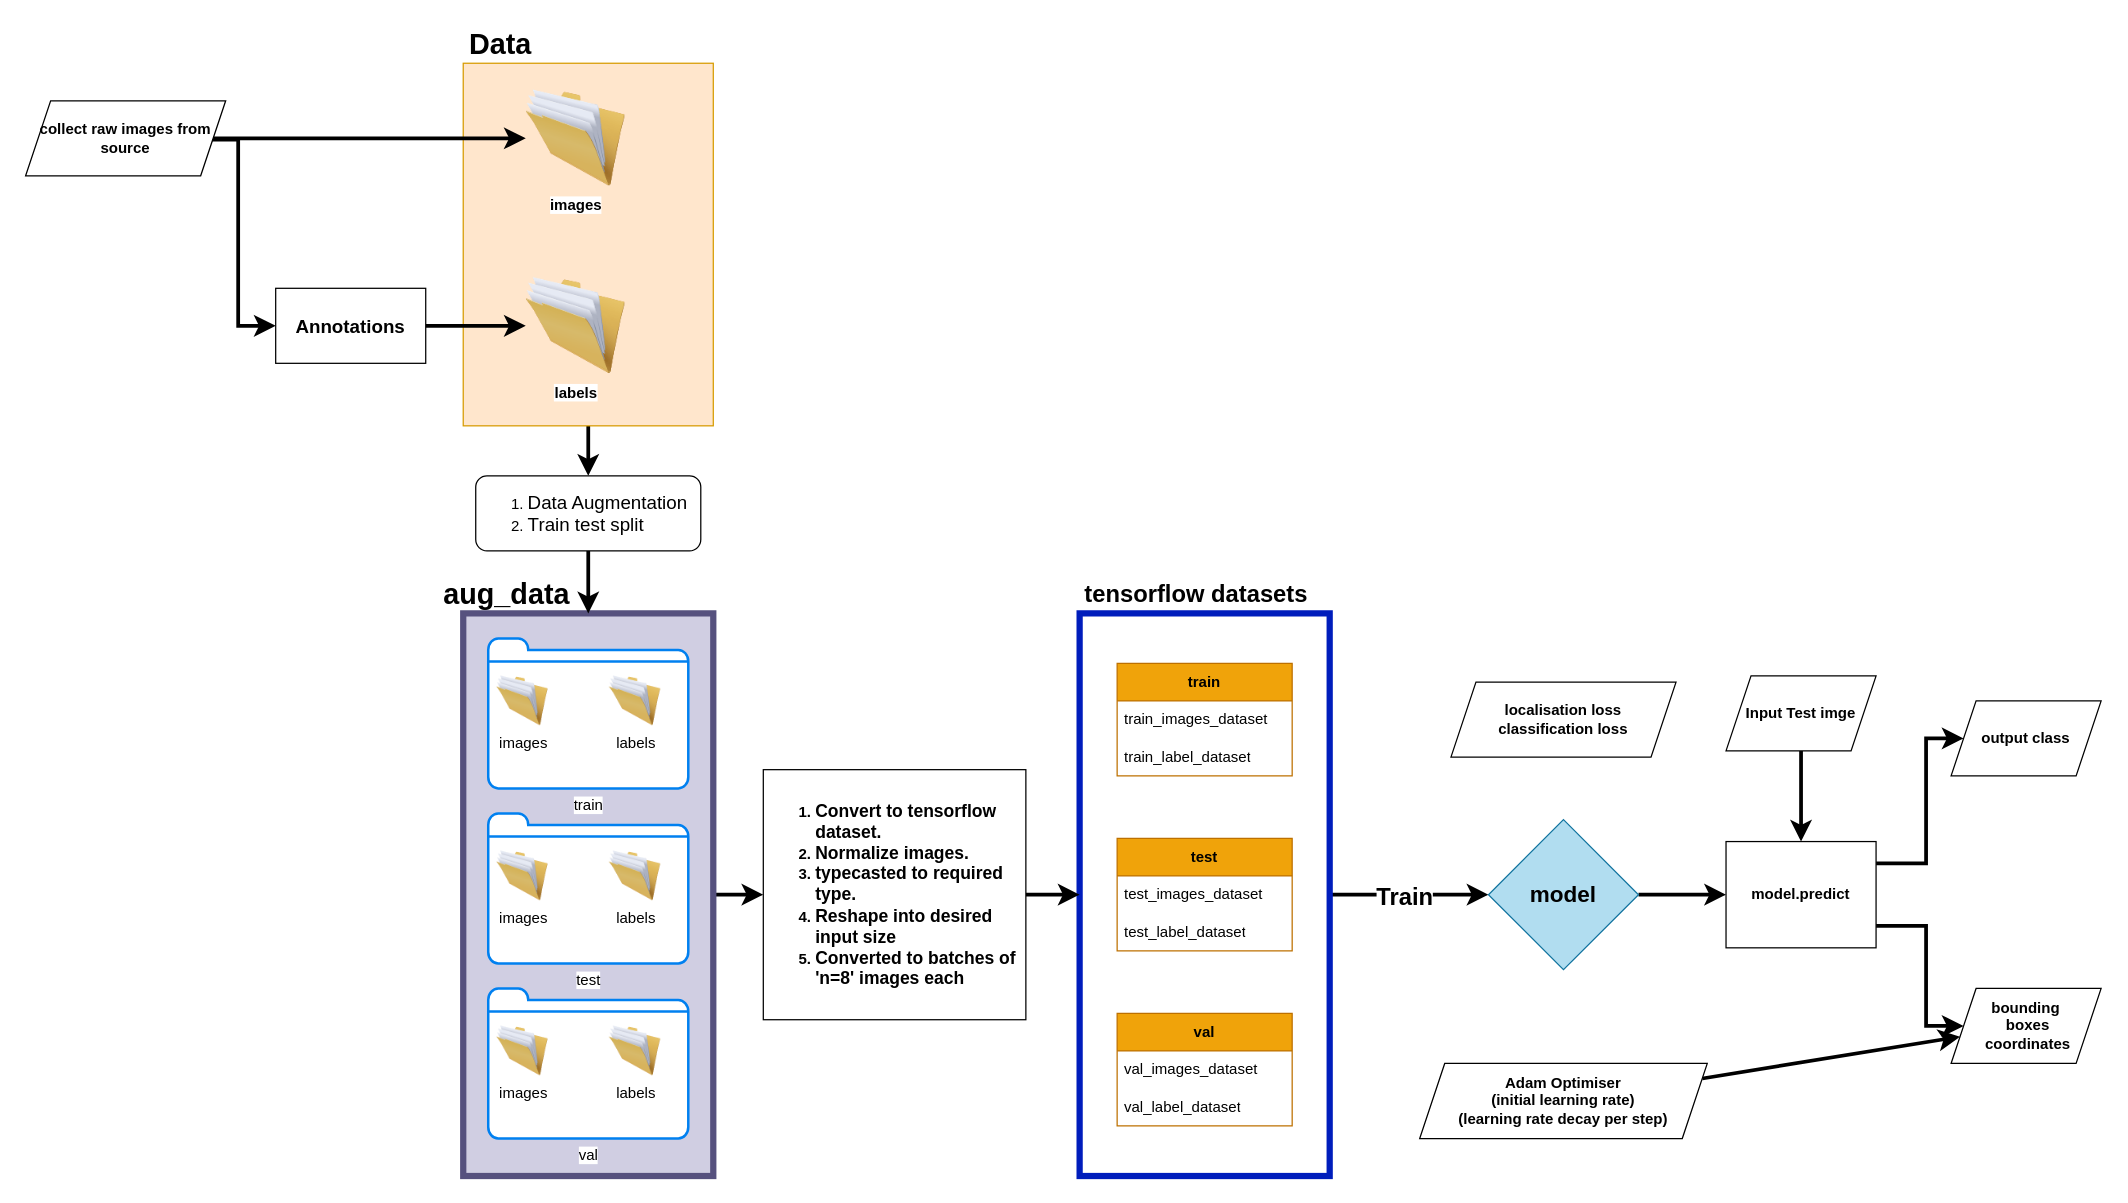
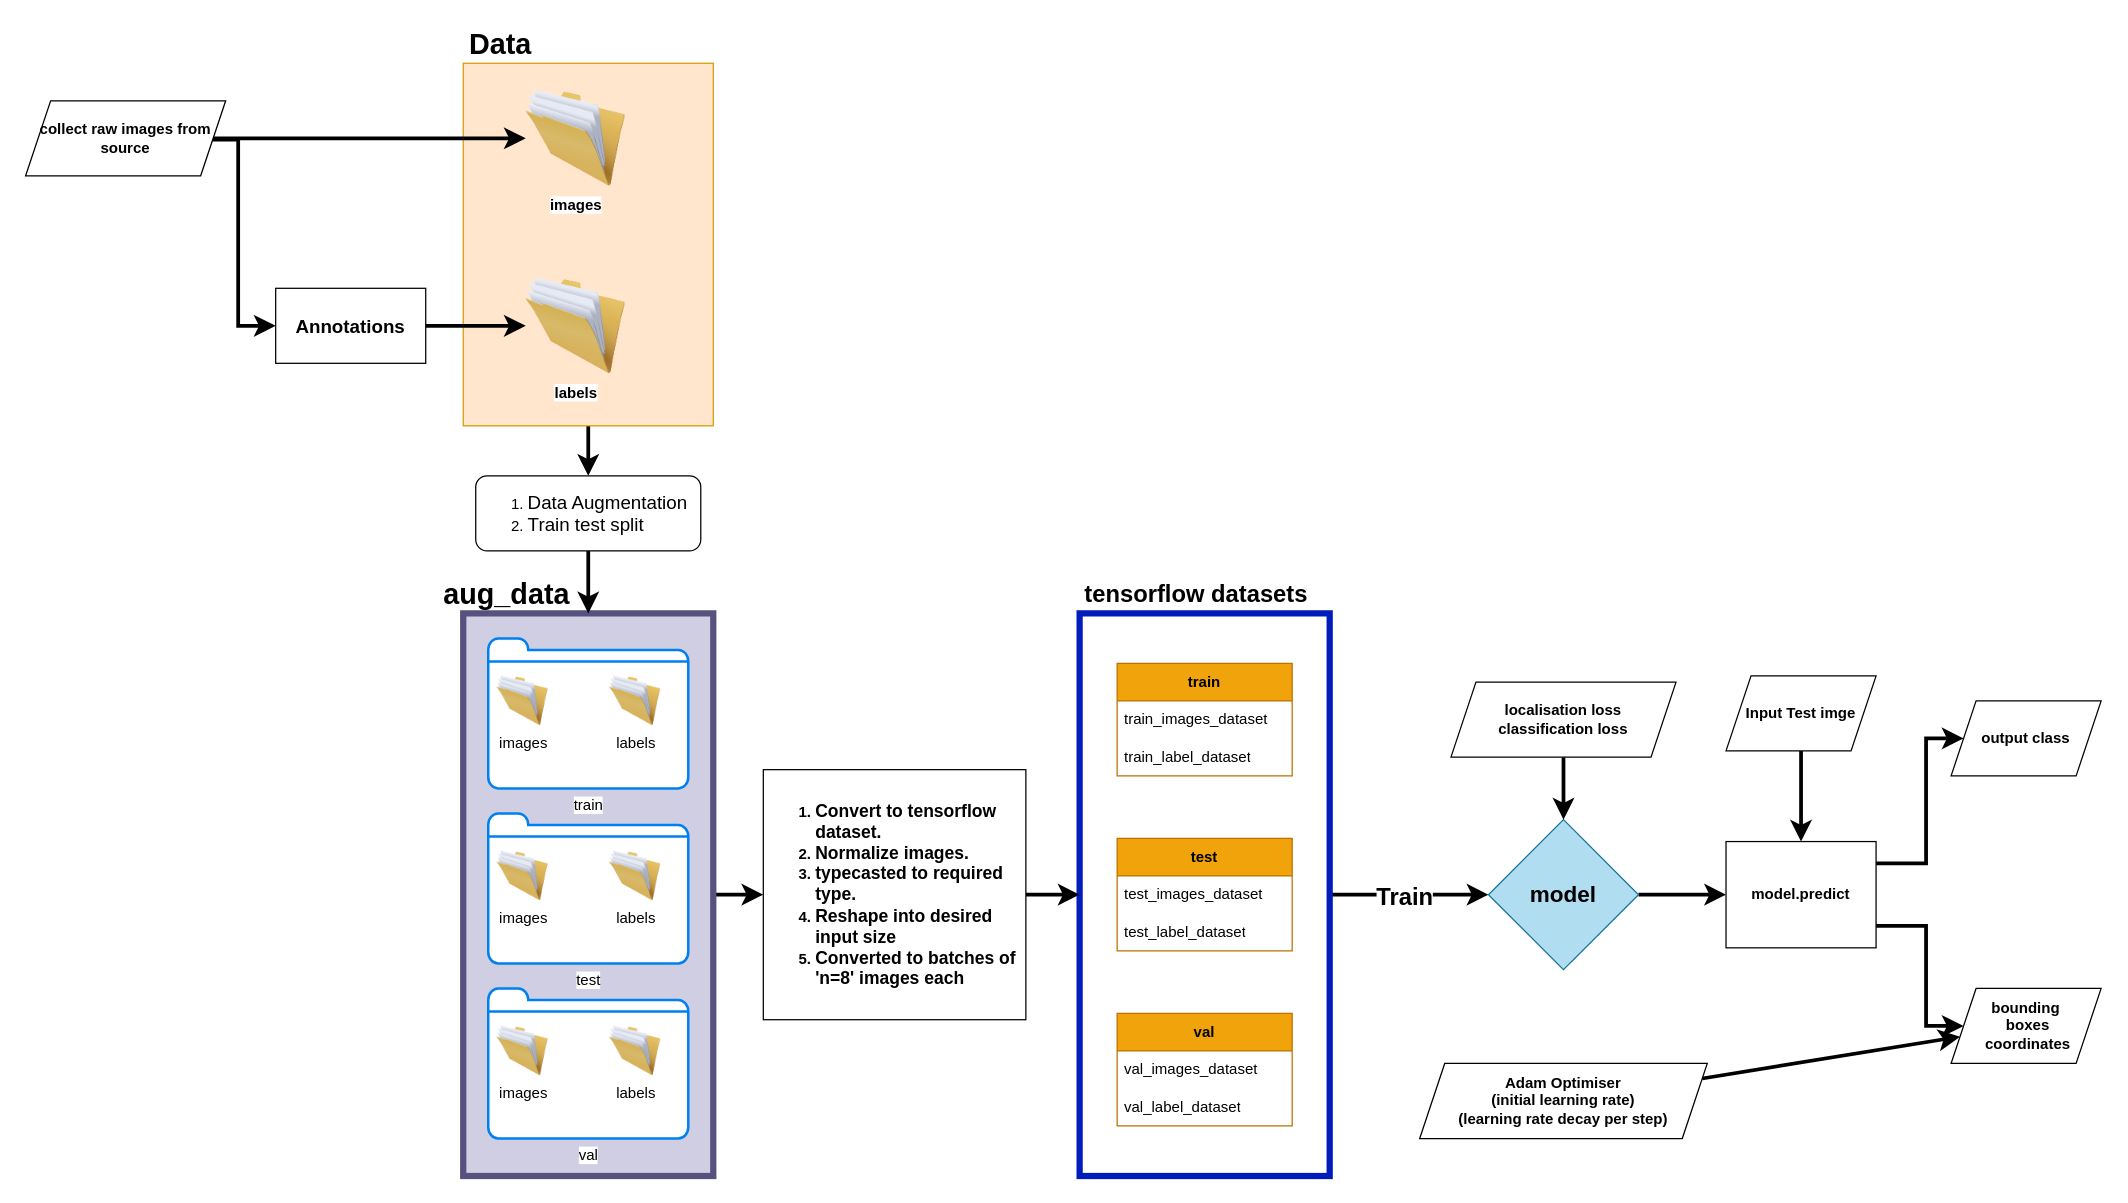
none -> (1563, 781)
